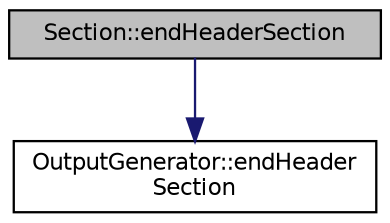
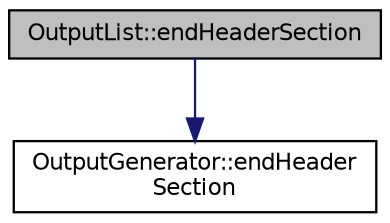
(195, 34) -> (195, 34)
